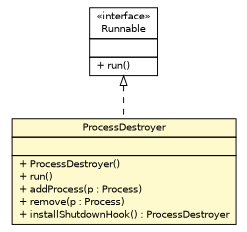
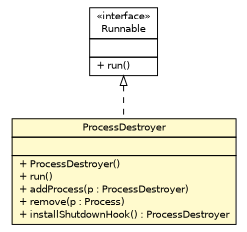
(80, 190) -> (104, 190)
